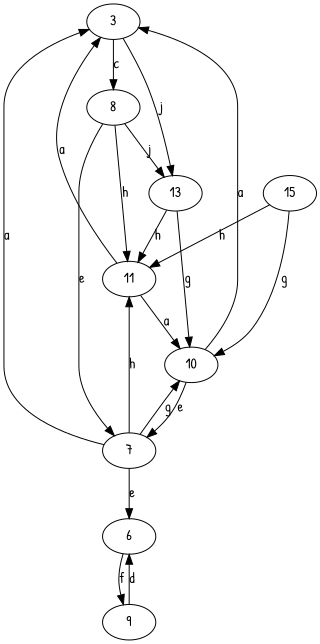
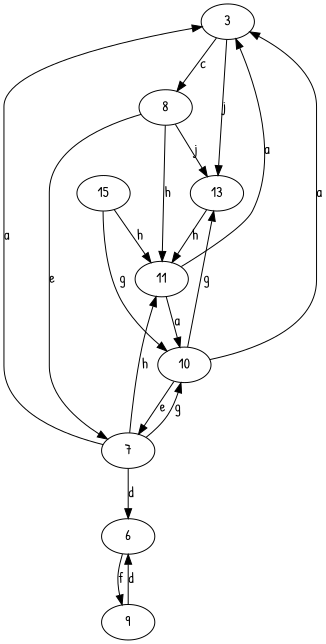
(183, 274) -> (200, 284)
(132, 494) -> (131, 494)
